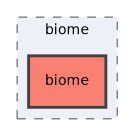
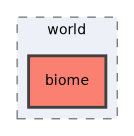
(67, 31) -> (67, 31)
